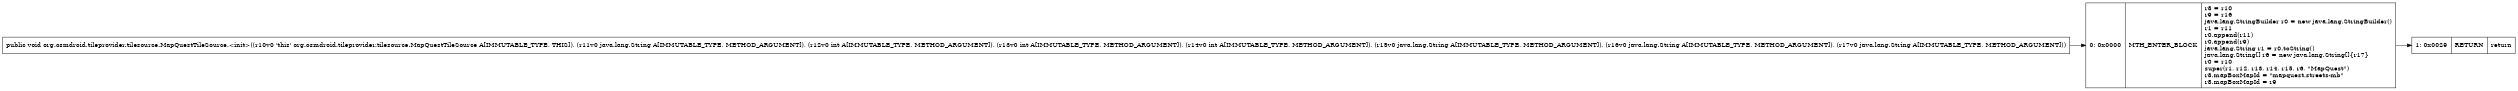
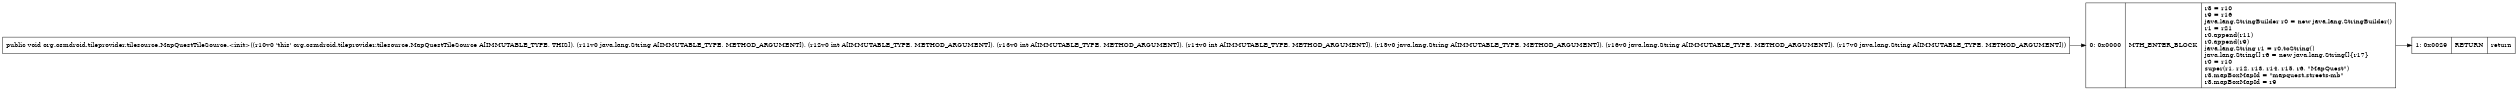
(2219, 28) -> (2219, 28)
